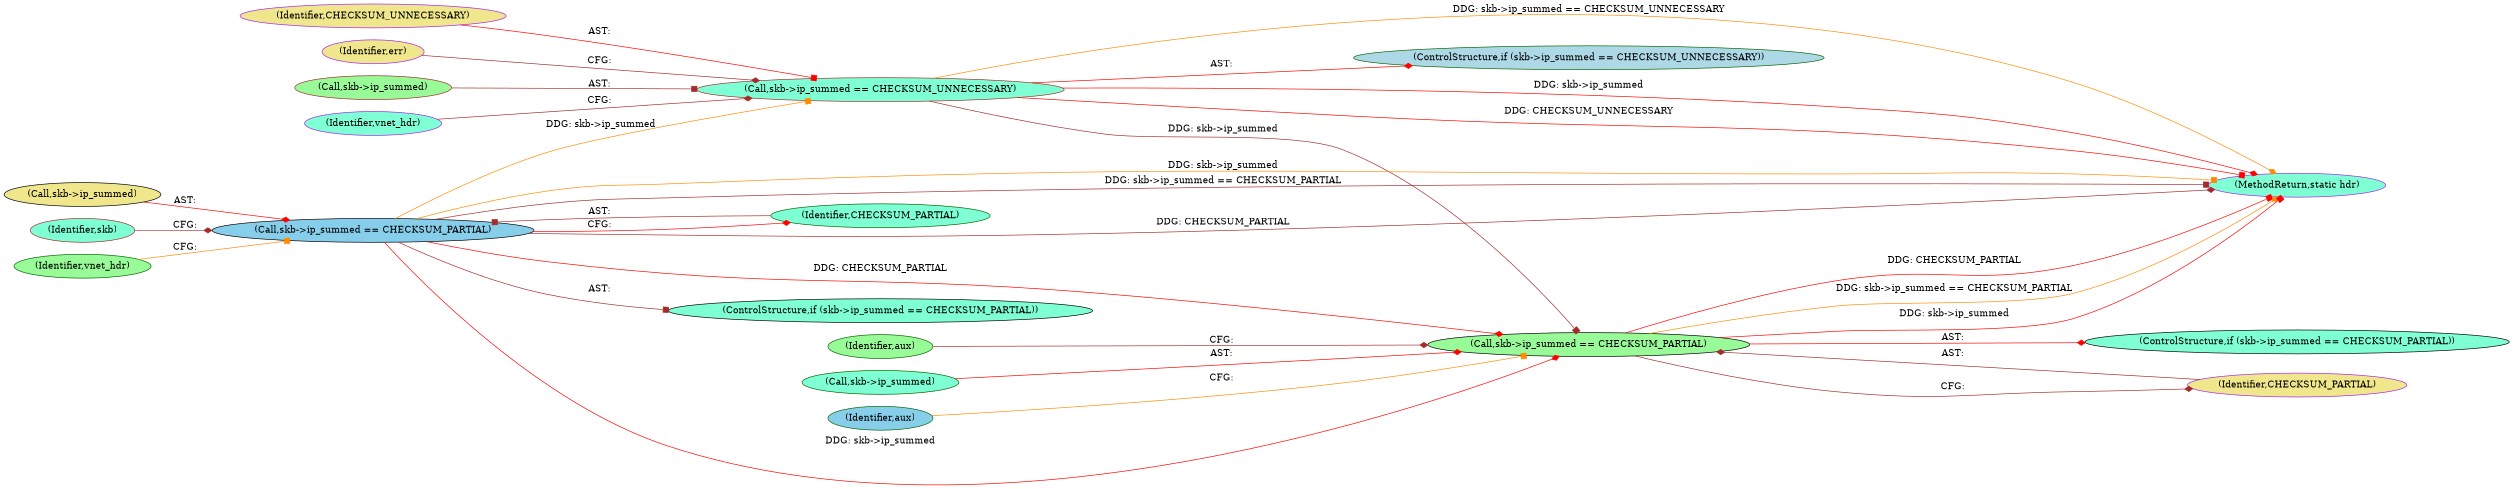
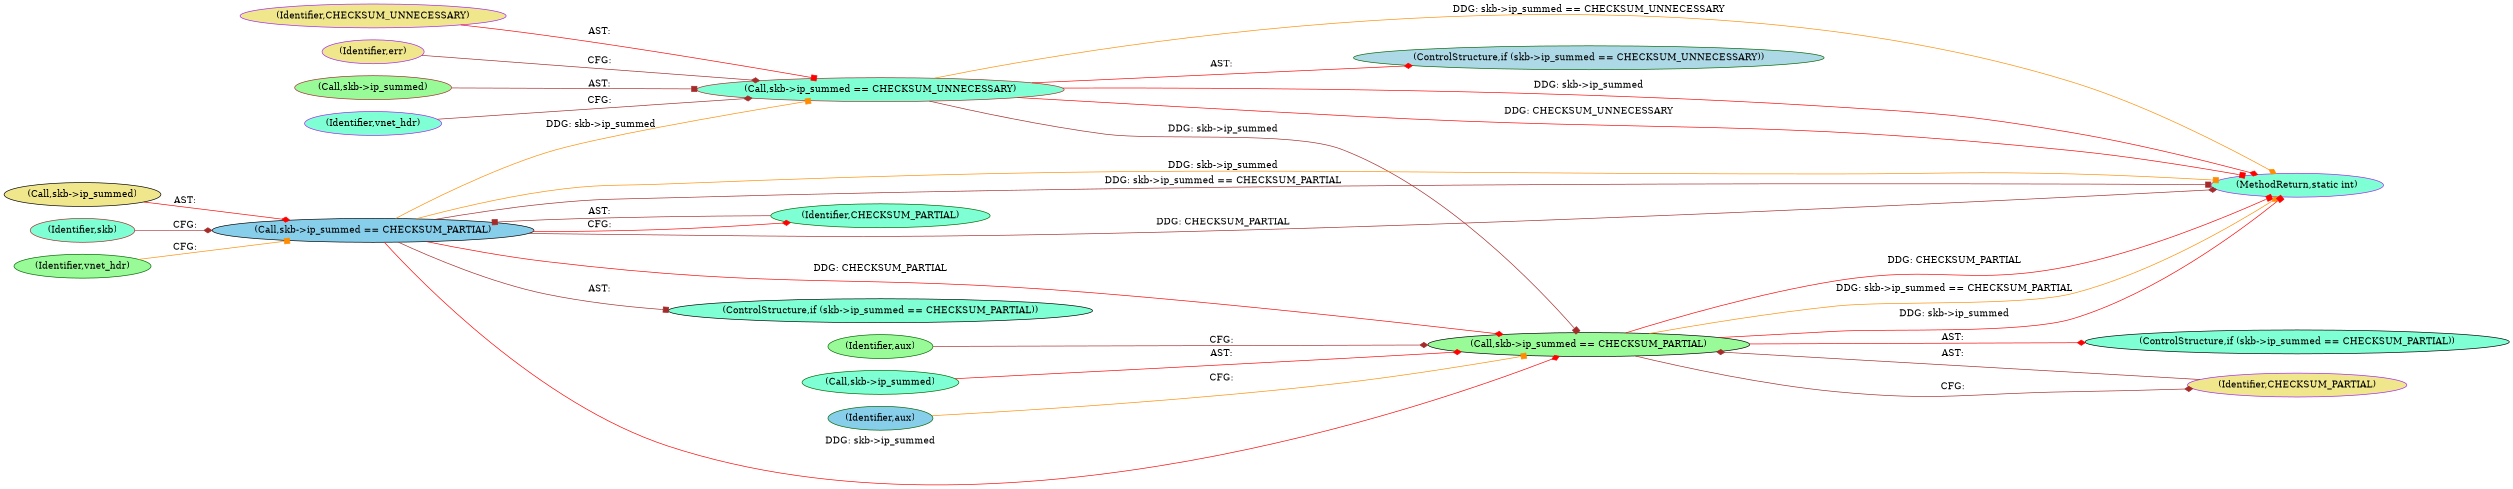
(2297, 185) -> (2297, 185)
